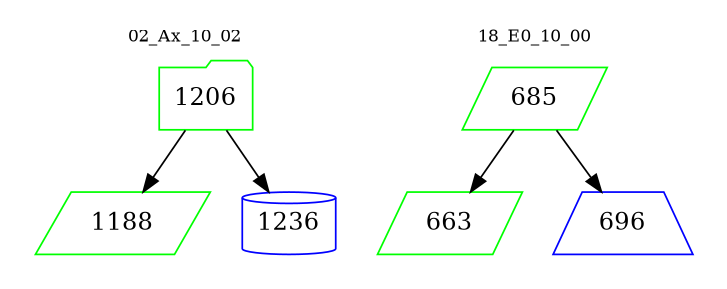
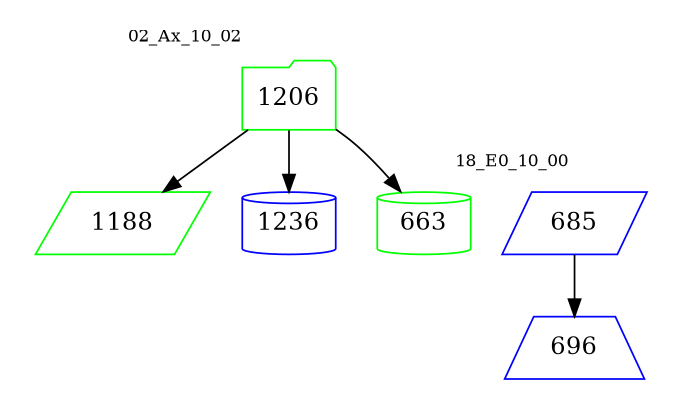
(535, 99) -> (575, 223)
(497, 154) -> (374, 162)
(450, 223) -> (424, 223)
